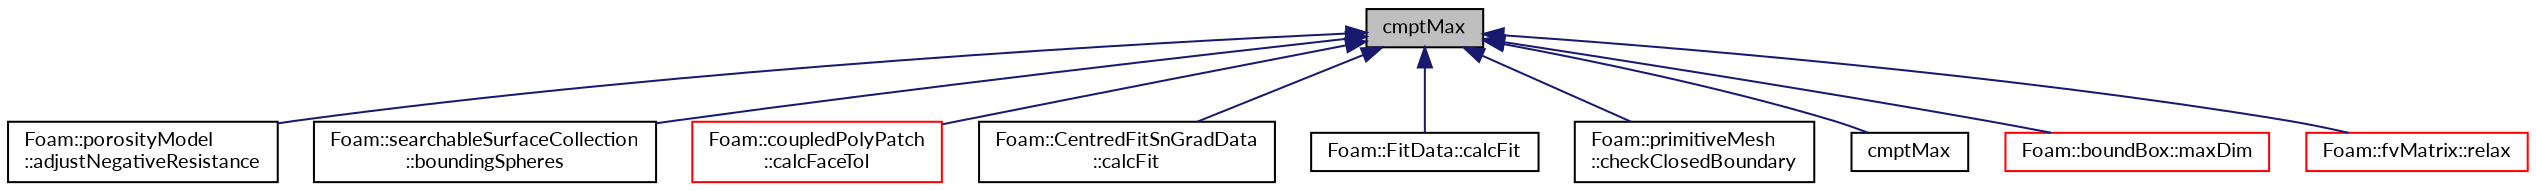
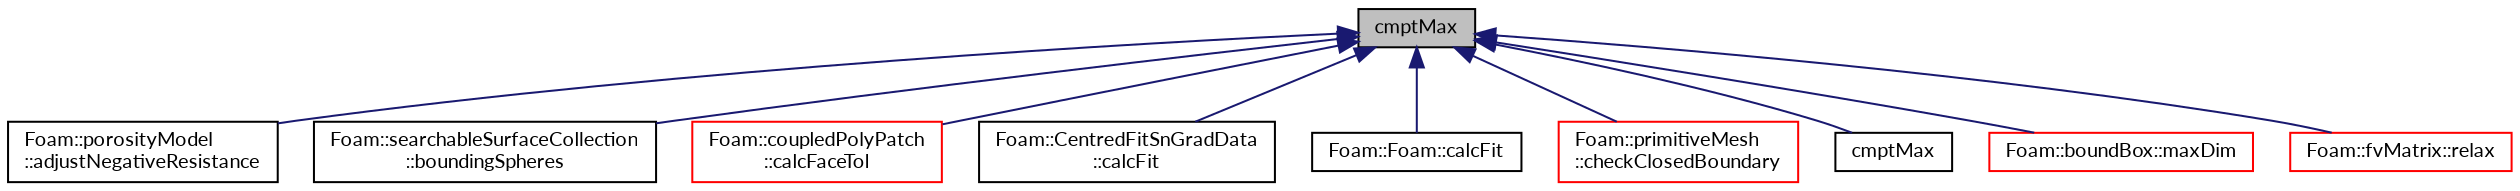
(1425, 152) -> (1417, 152)
(1695, 152) -> (1678, 152)
